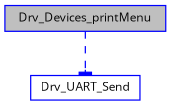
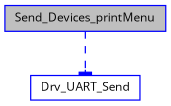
(85, 18) -> (85, 18)
